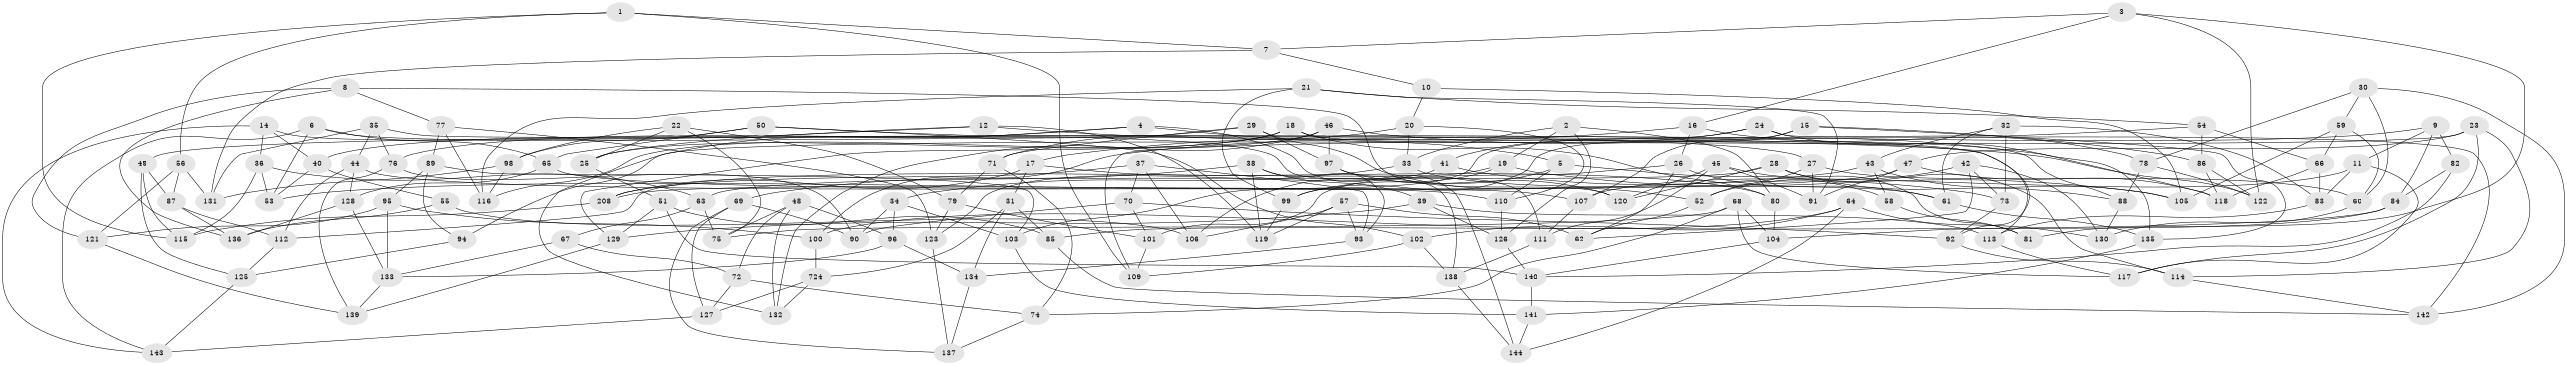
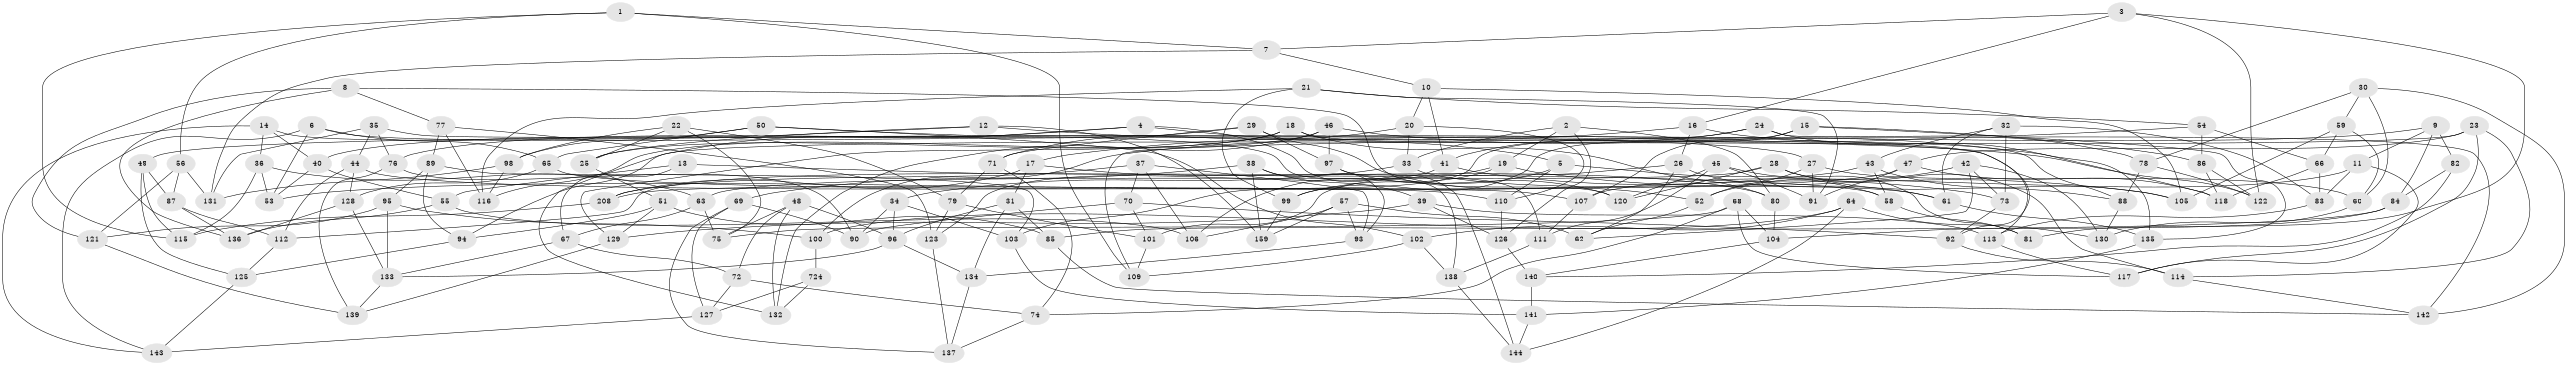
none -> (1435, 123)
none -> (683, 164)
(1262, 240) -> (1262, 240)
(942, 253) -> (950, 218)
(1061, 264) -> (556, 226)
